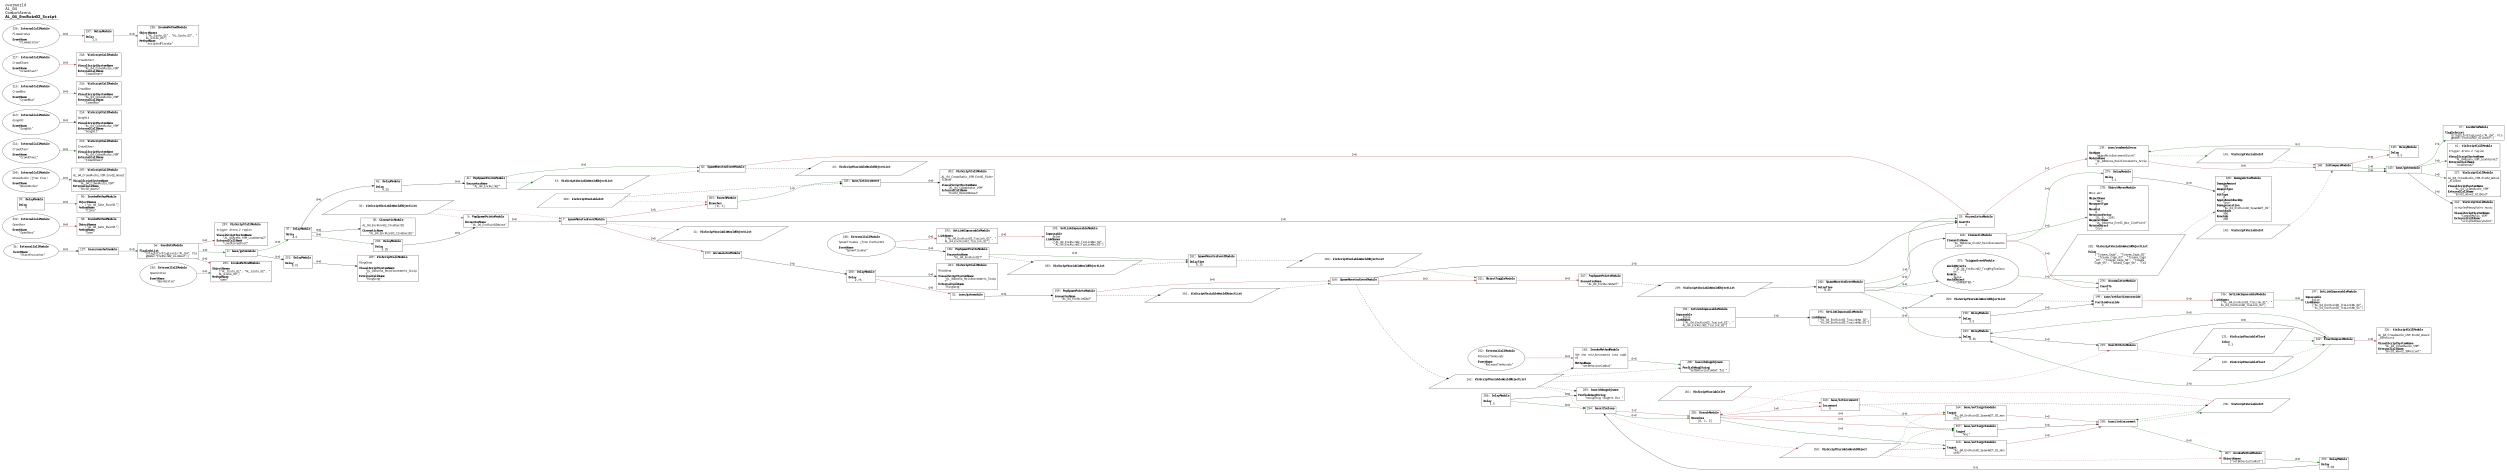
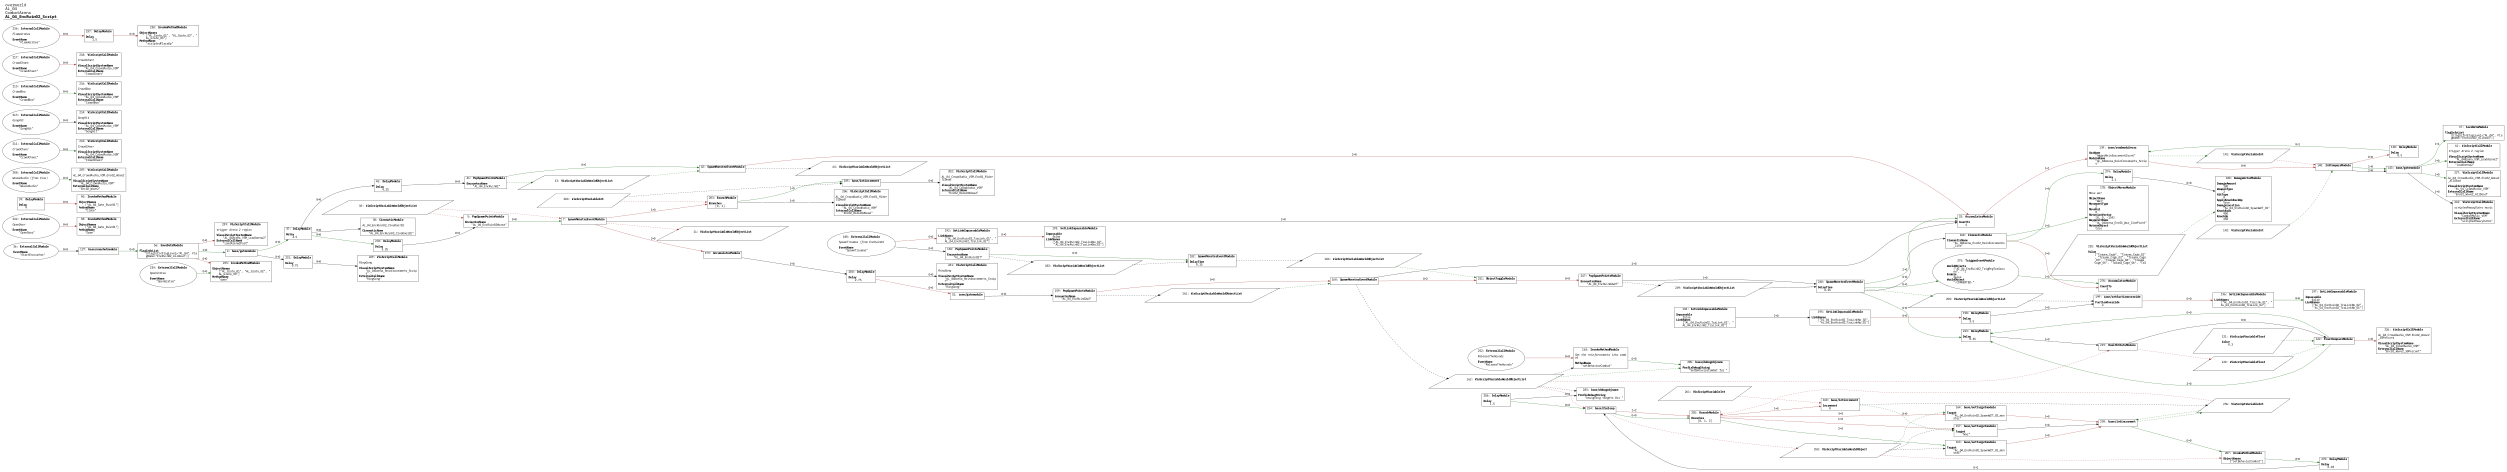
none -> (861, 203)
none -> (1718, 280)
